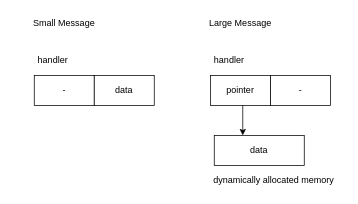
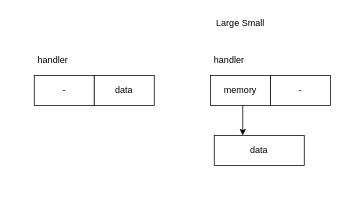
(64, 23) -> none
(240, 23) -> (240, 23)
(240, 90) -> (240, 90)
(274, 180) -> none
